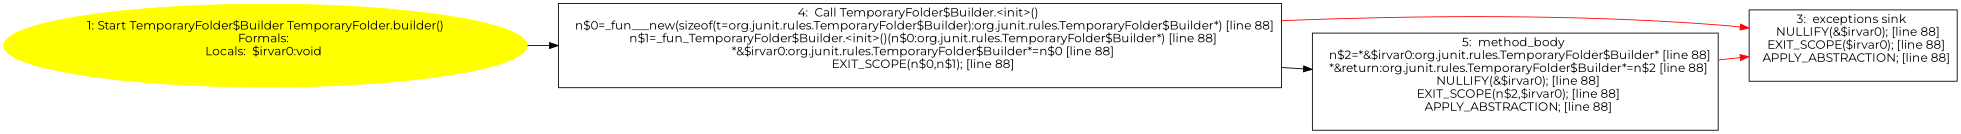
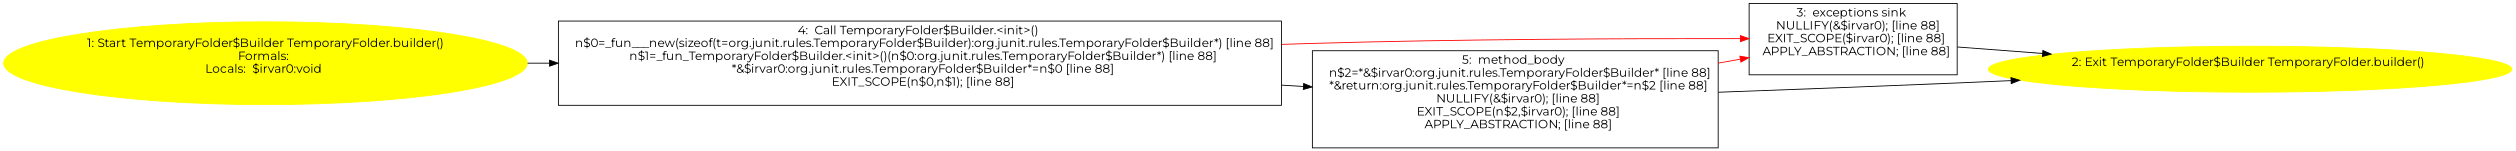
none -> (2250, 69)
